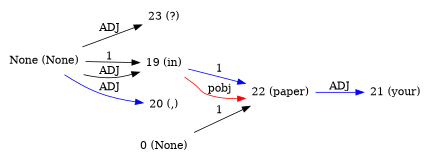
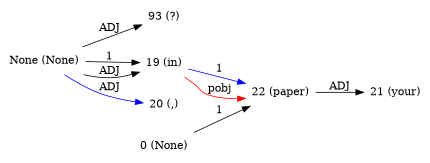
(164, 17) -> (164, 17)
(336, 92) -> (336, 92)
